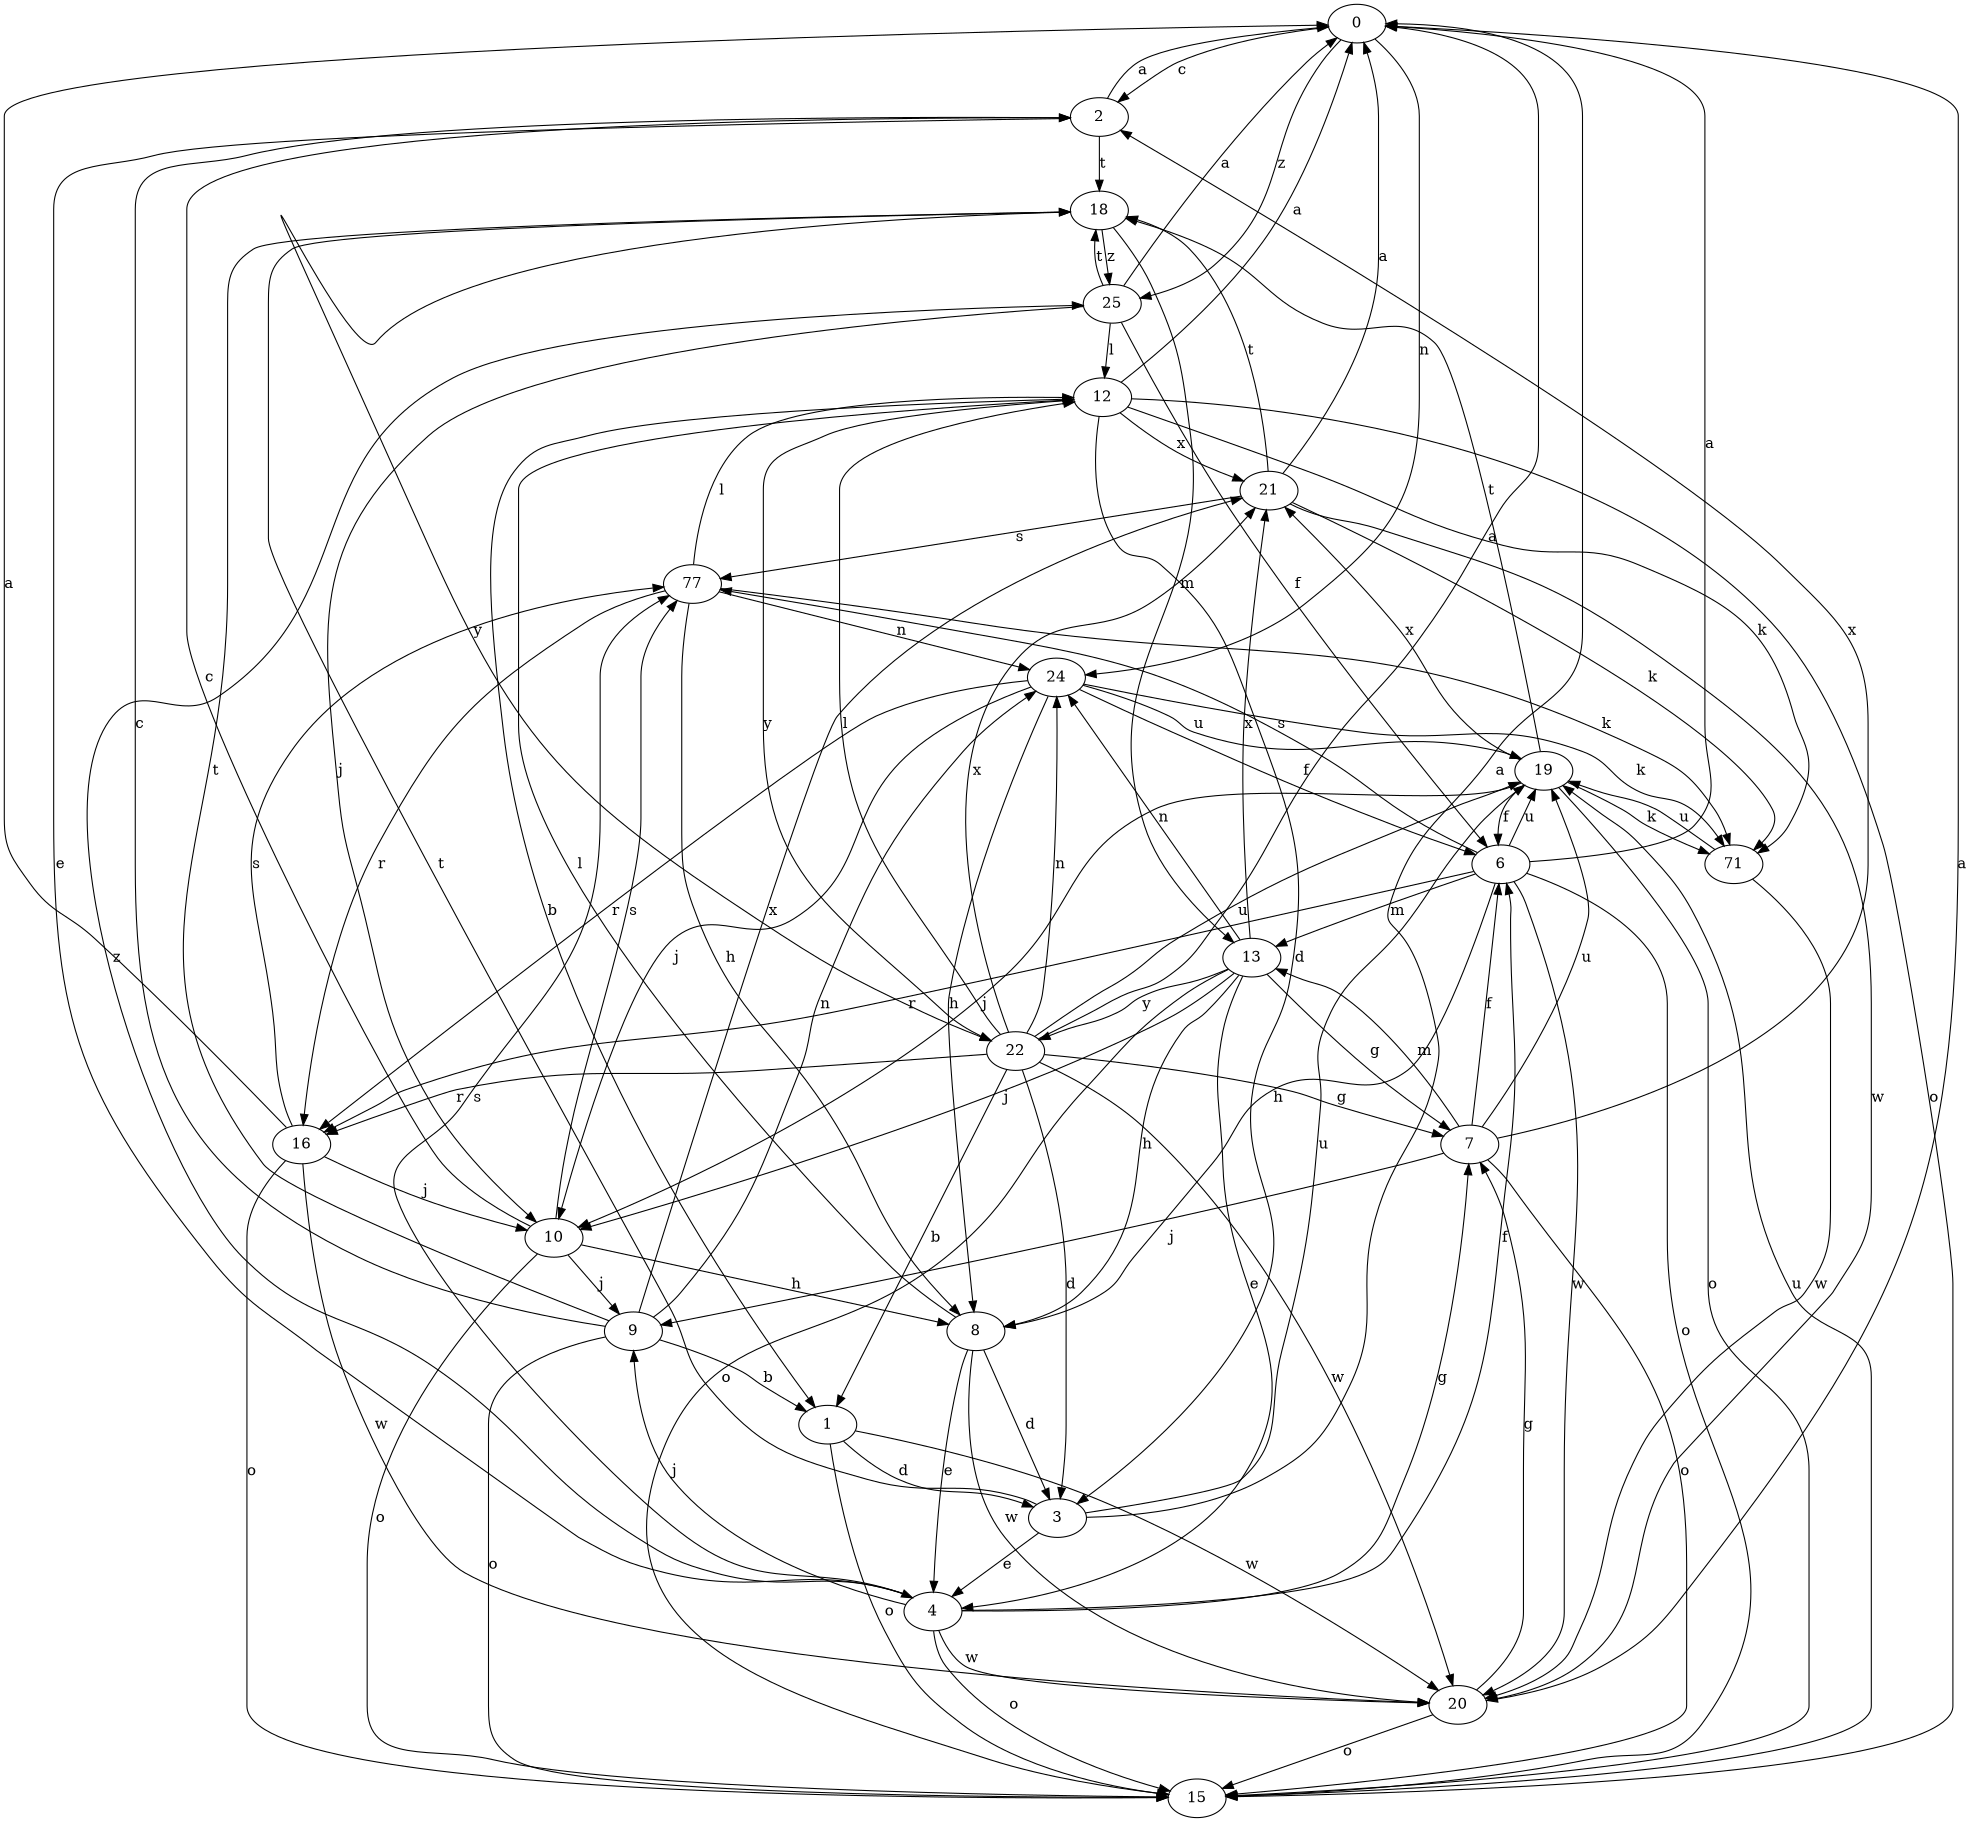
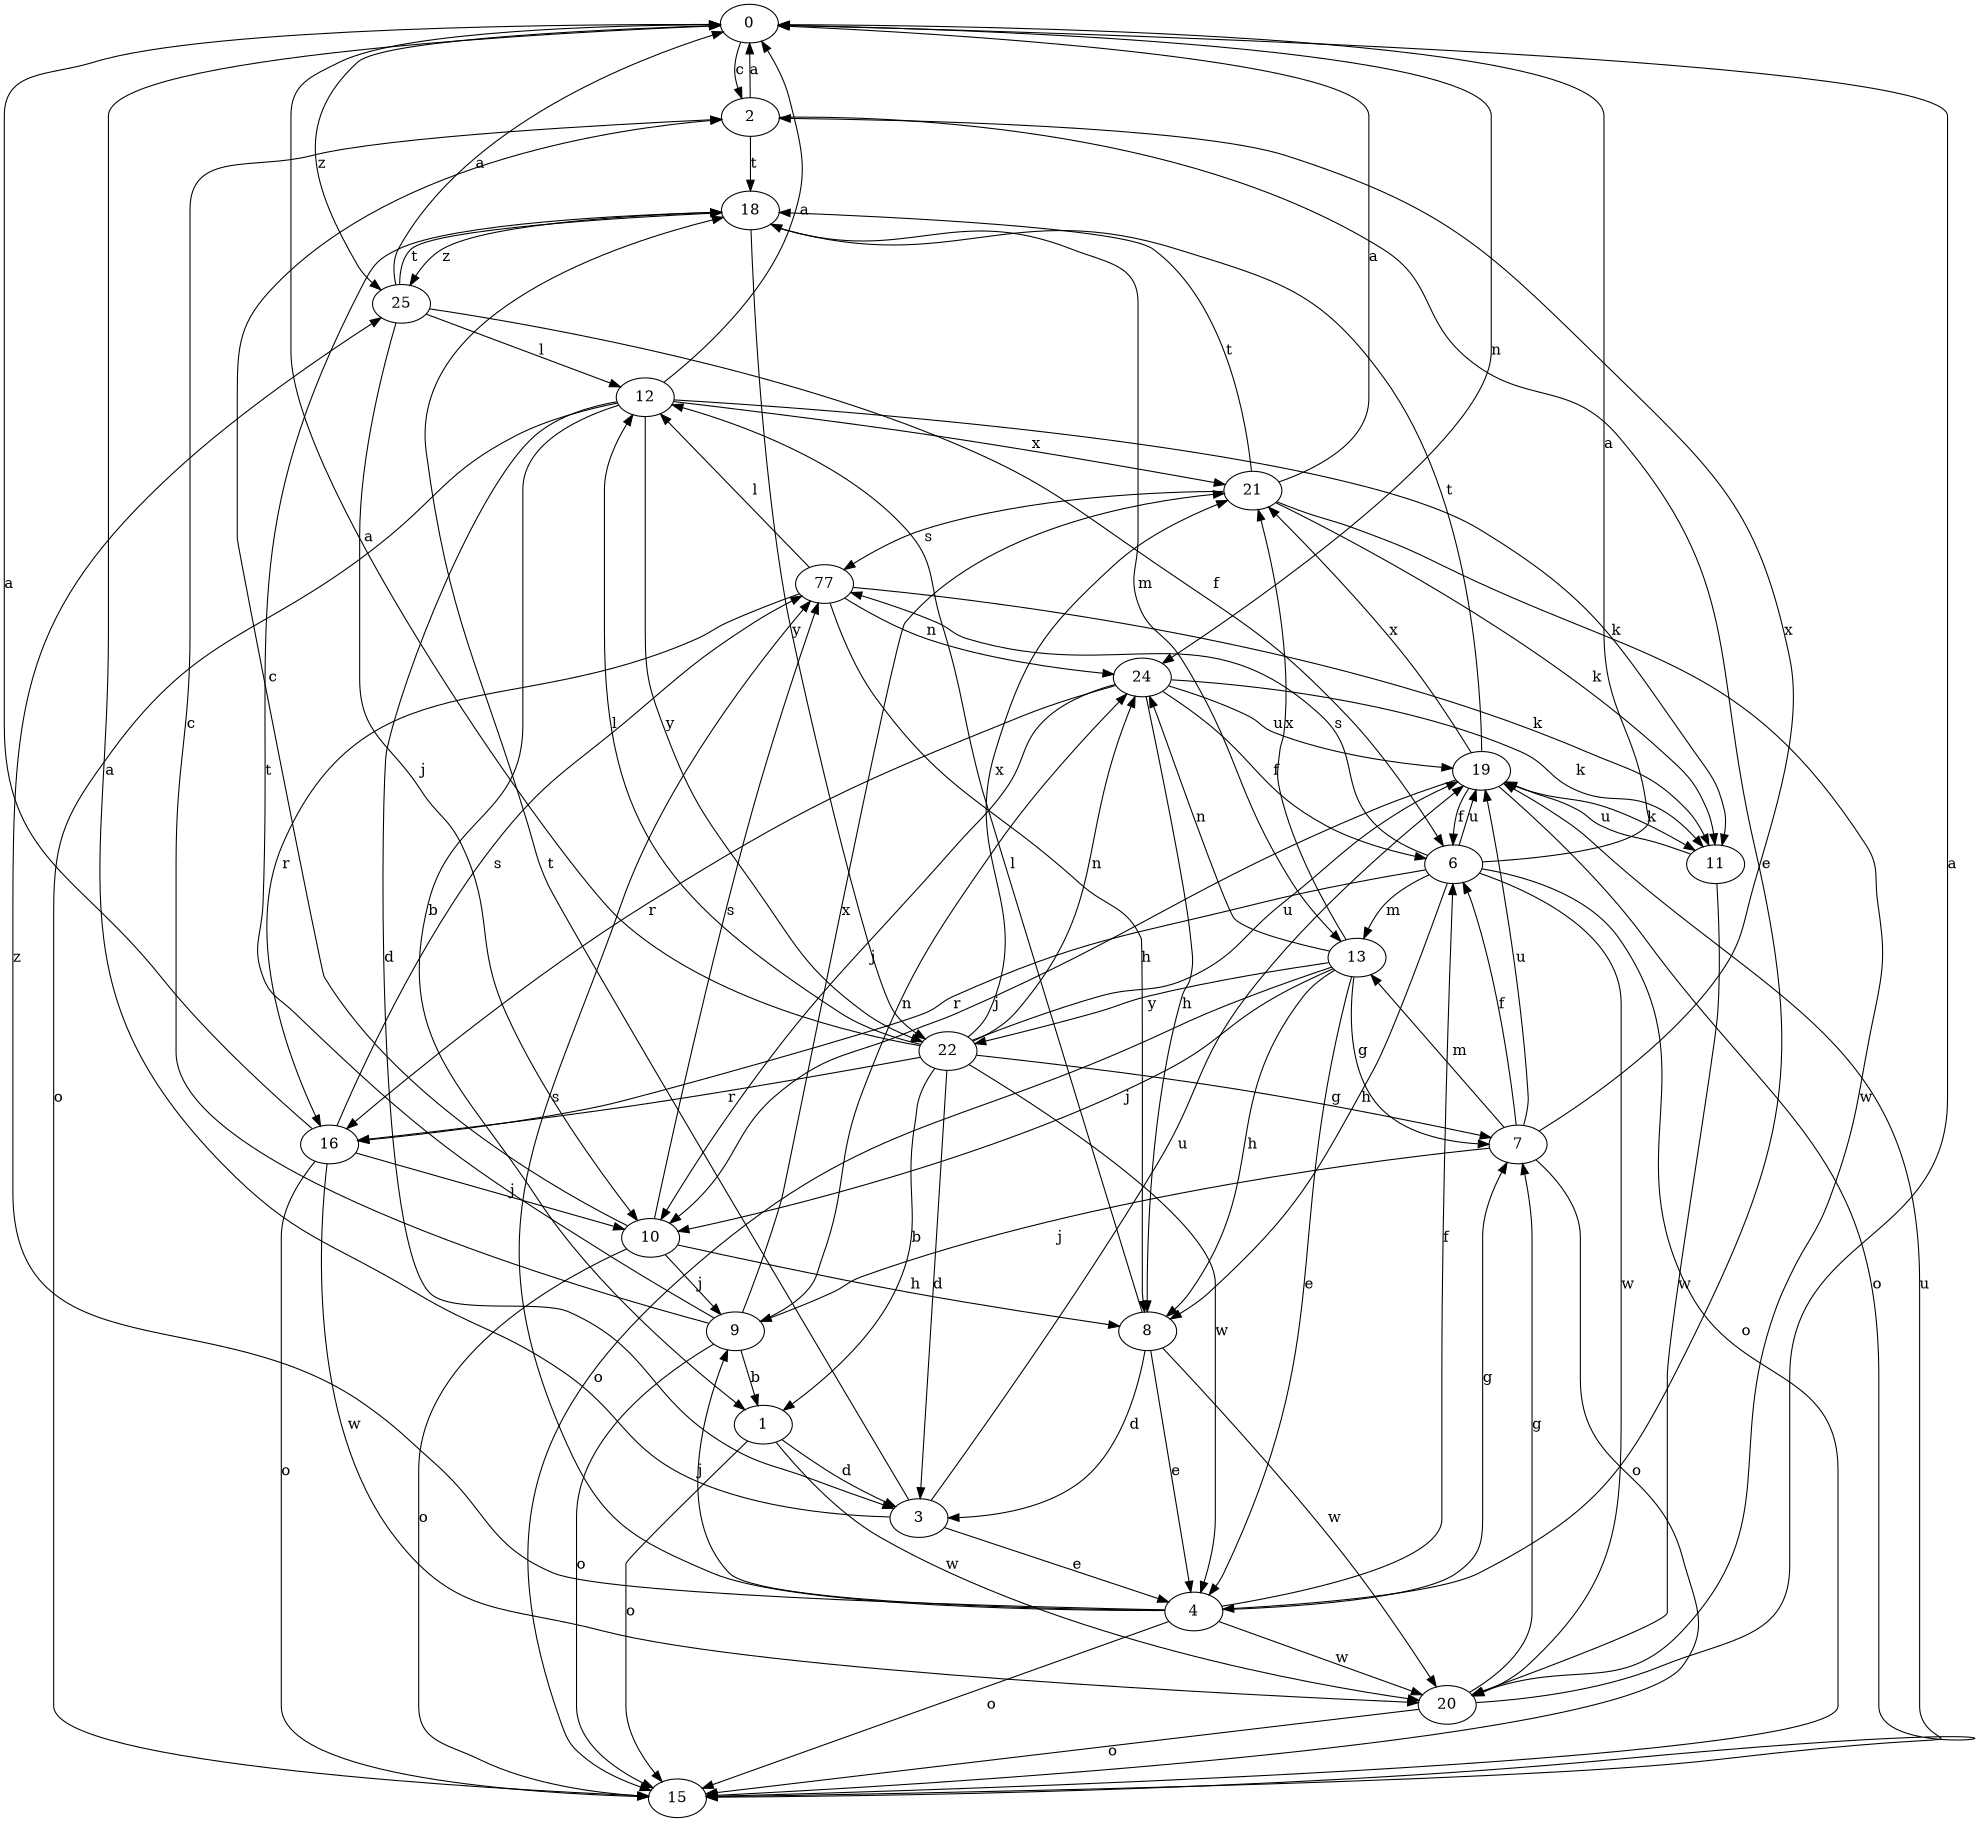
(1734, 864) -> (1716, 864)
(1300, 1328) -> (1204, 1252)
